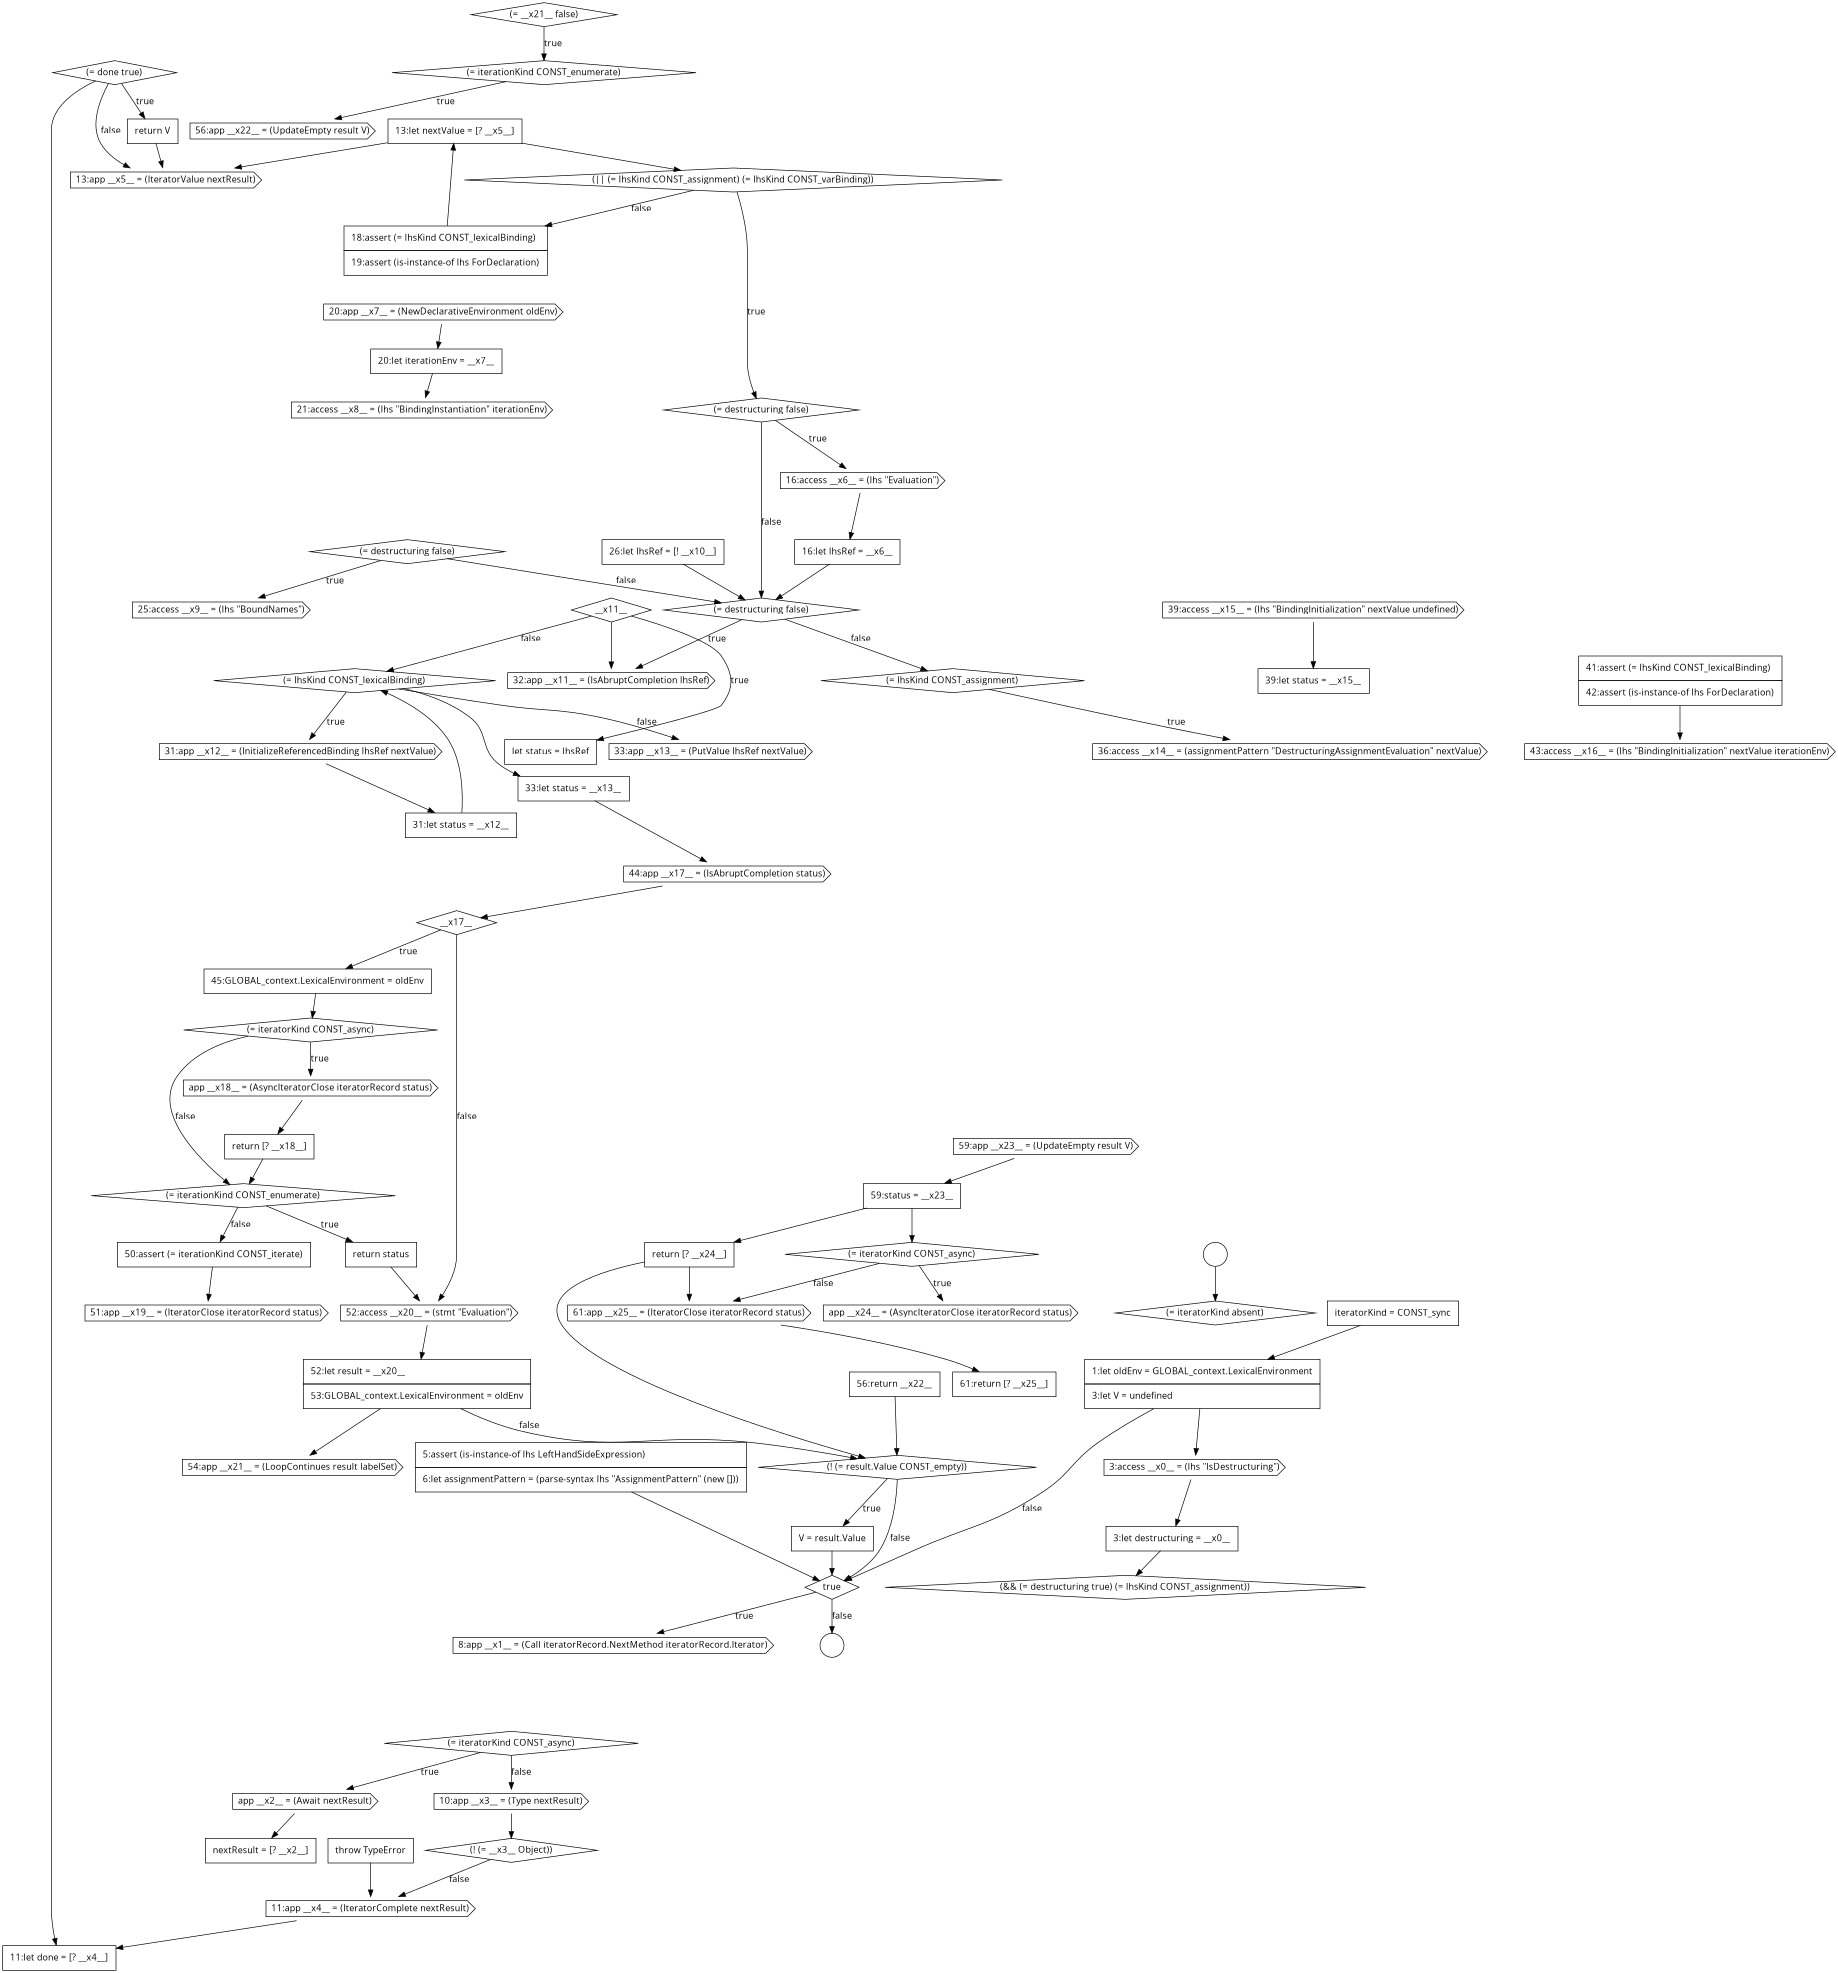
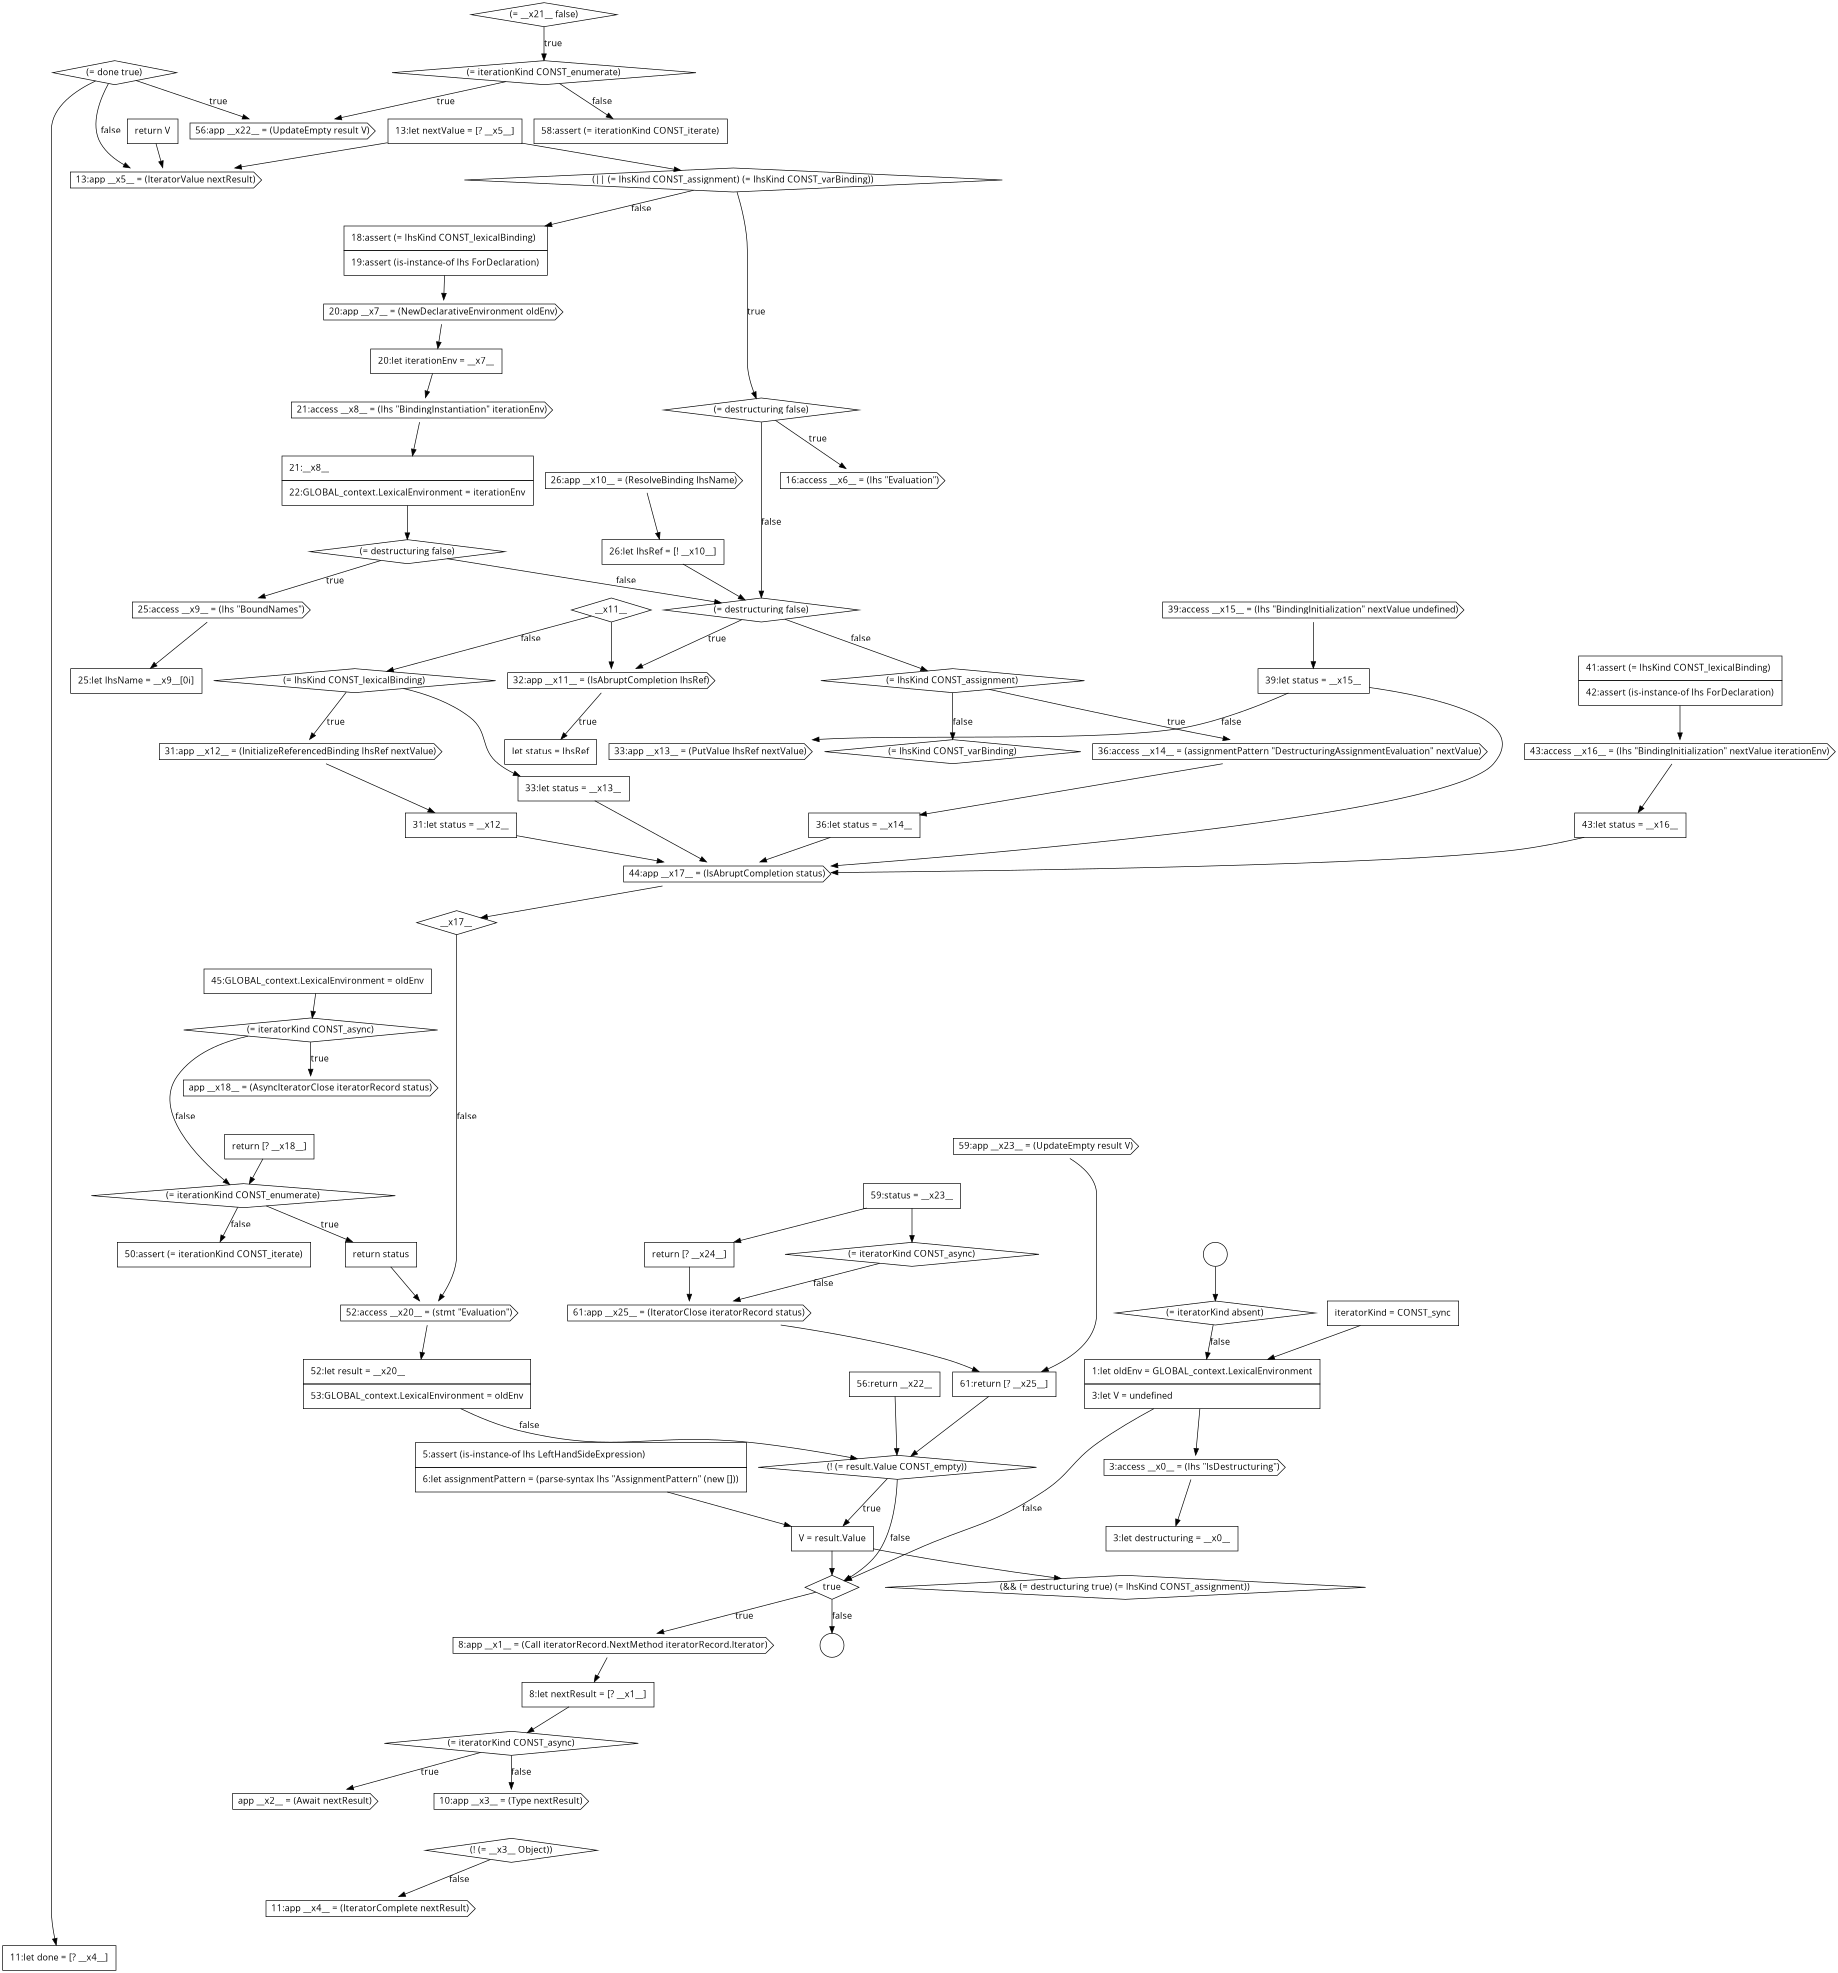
(131, 98) -> (189, 99)
none -> (631, 131)
(450, 188) -> (444, 284)
none -> (407, 481)
none -> (644, 481)
(847, 552) -> none
none -> (136, 681)
(729, 692) -> (583, 713)
(536, 709) -> (1057, 736)
(448, 739) -> (587, 848)
none -> (953, 752)
none -> (1256, 823)
none -> (864, 825)
none -> (1630, 825)
(396, 948) -> none
(292, 1114) -> none
(983, 1170) -> (1097, 1270)
(207, 1313) -> none
(951, 1313) -> none
none -> (1211, 1339)
(647, 1382) -> (953, 1424)
(293, 1467) -> none
(722, 1535) -> (726, 1508)
(1151, 1561) -> (963, 1564)
none -> (588, 1694)
(511, 1823) -> none
(261, 1850) -> none
(371, 1850) -> none
(210, 1934) -> none
